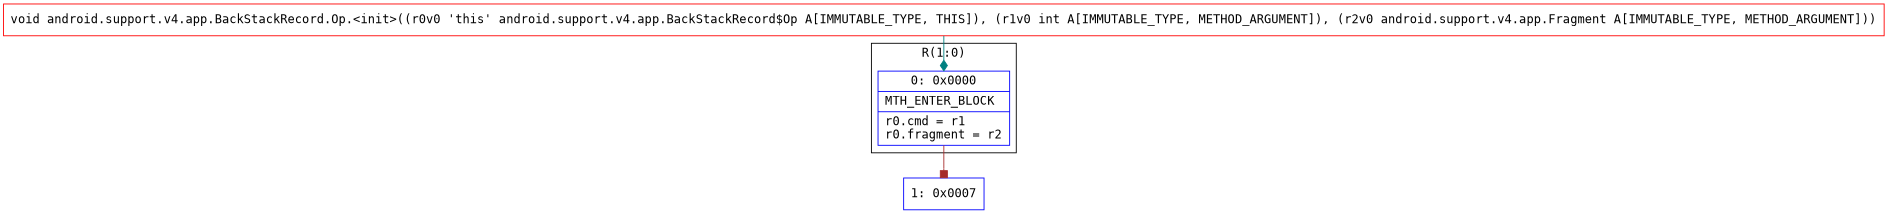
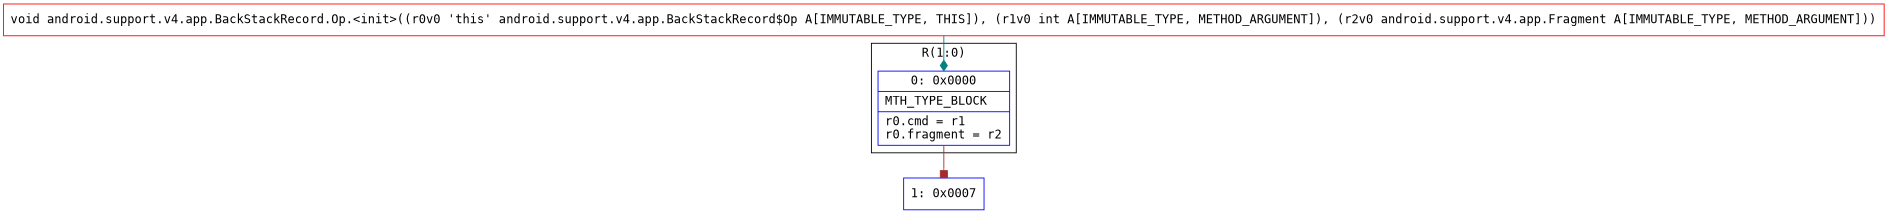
(940, 101) -> (936, 101)
